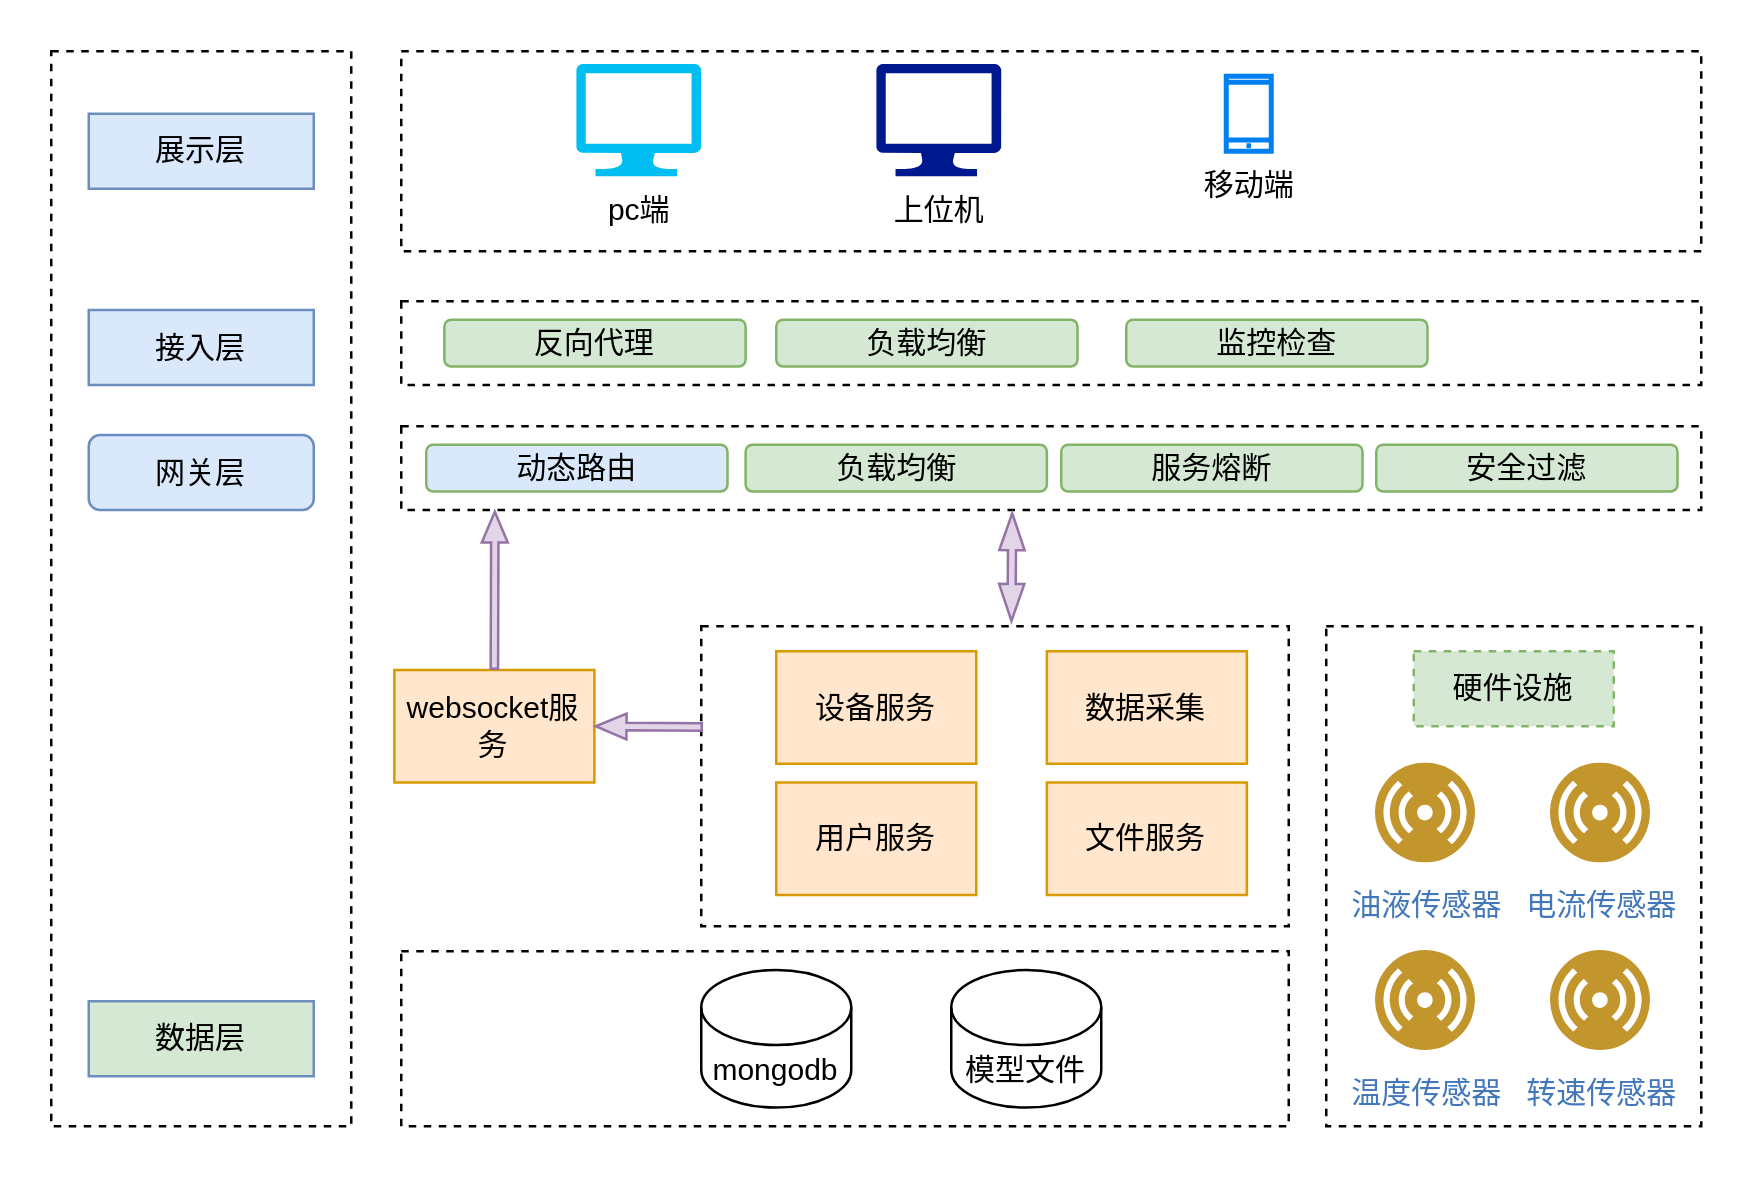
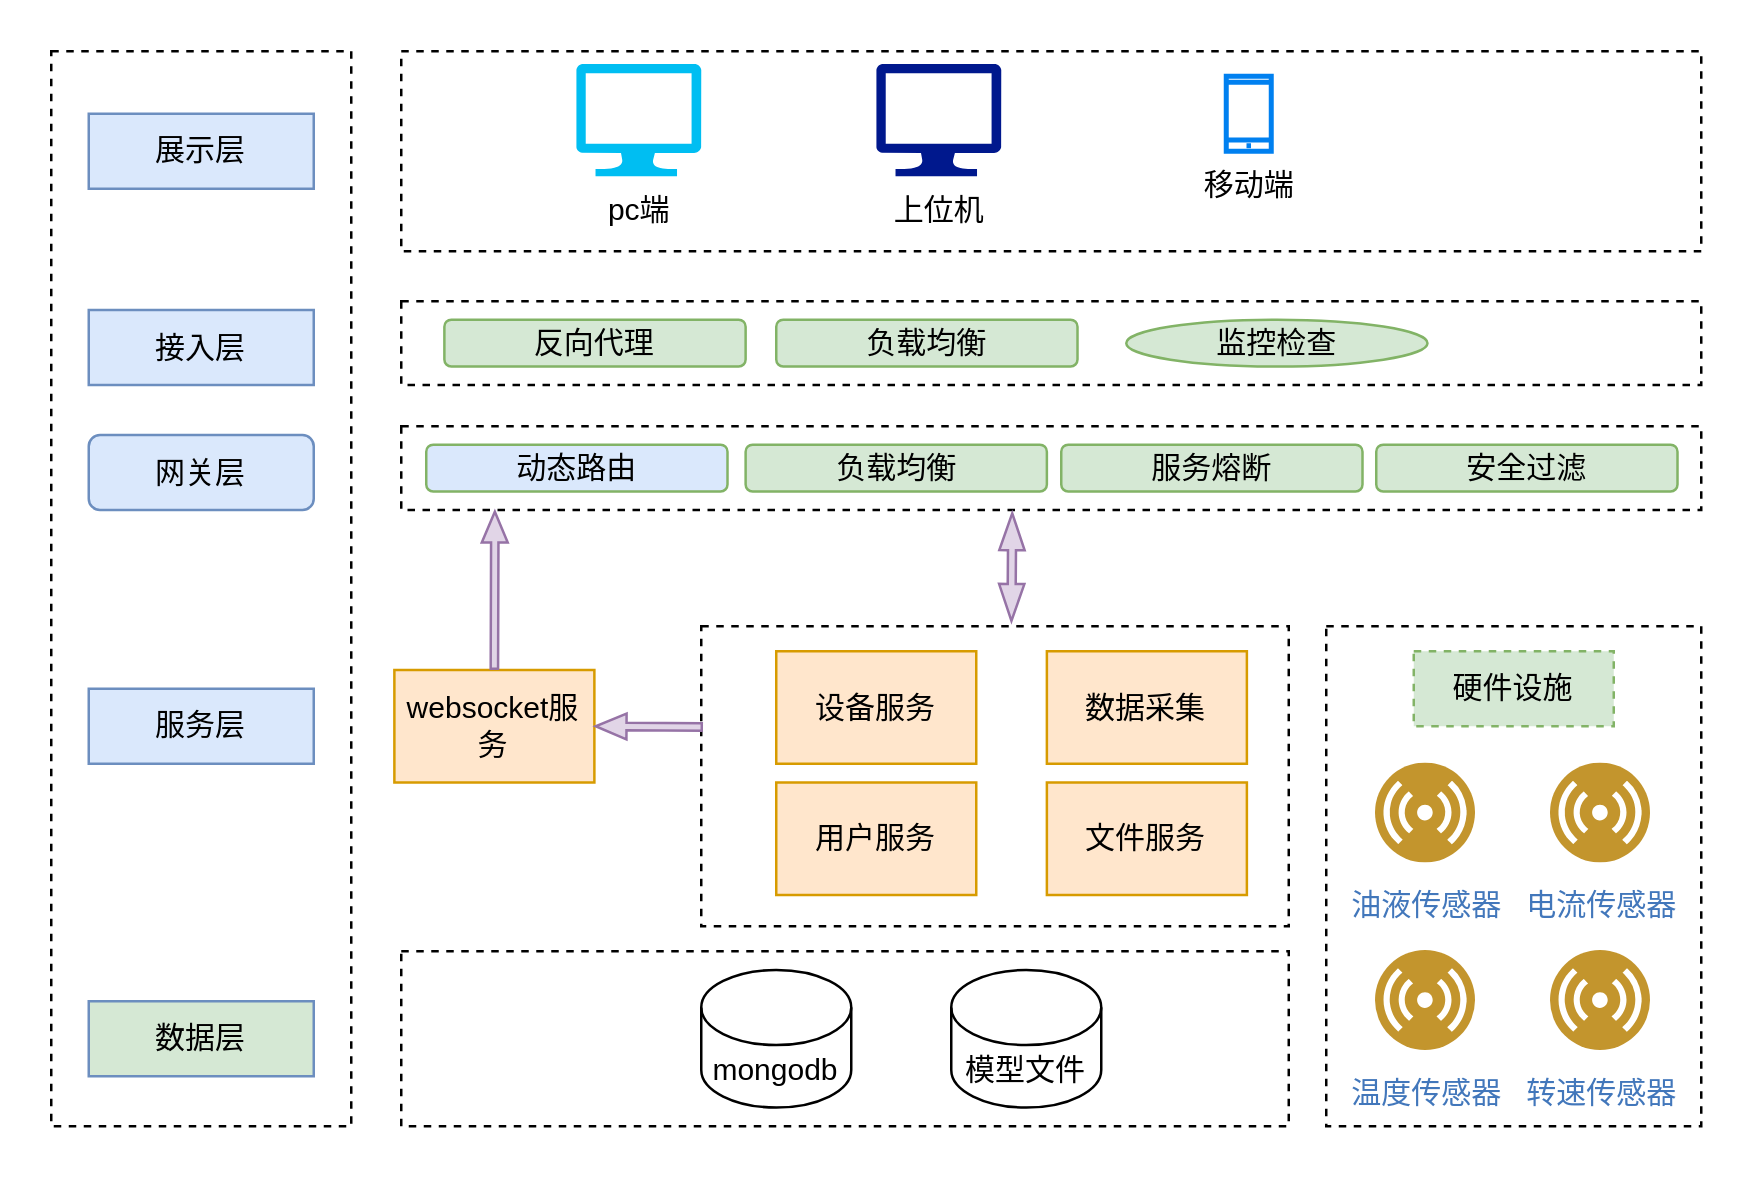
(1277, 343) -> (1277, 343)
none -> (201, 726)
